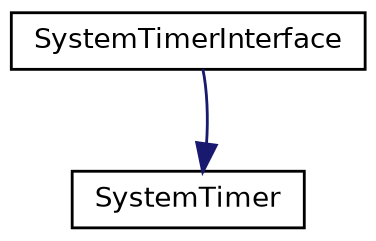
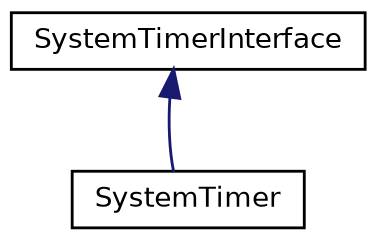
(207, 106) -> (169, 135)
